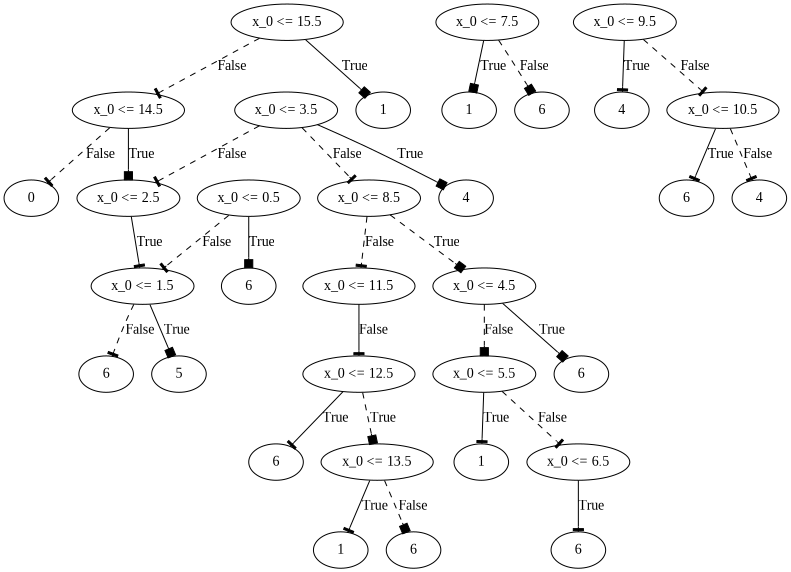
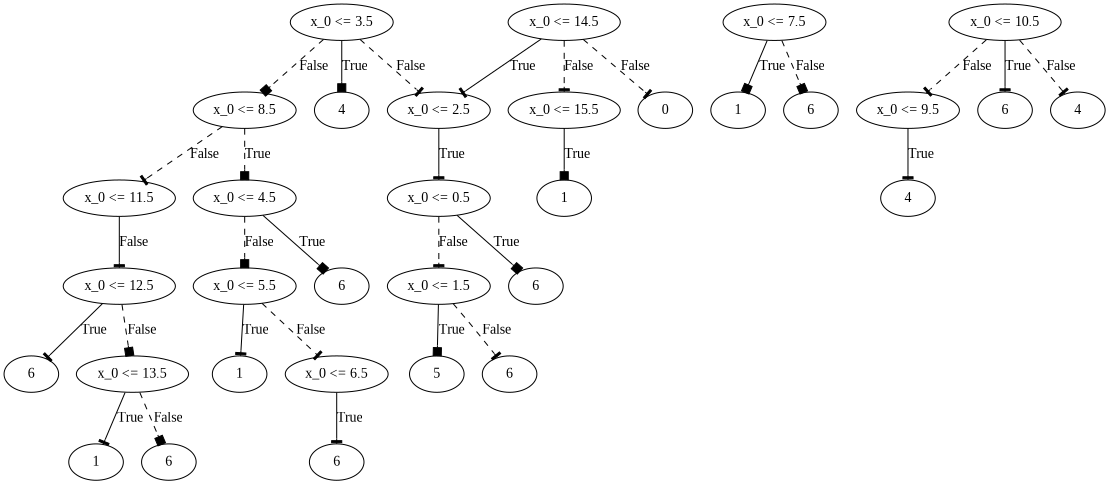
(672, 64) -> (958, 65)
(210, 65) -> (564, 64)
(128, 149) -> (503, 65)
(326, 152) -> (297, 63)
(135, 240) -> (439, 152)
(383, 418) -> (142, 330)
